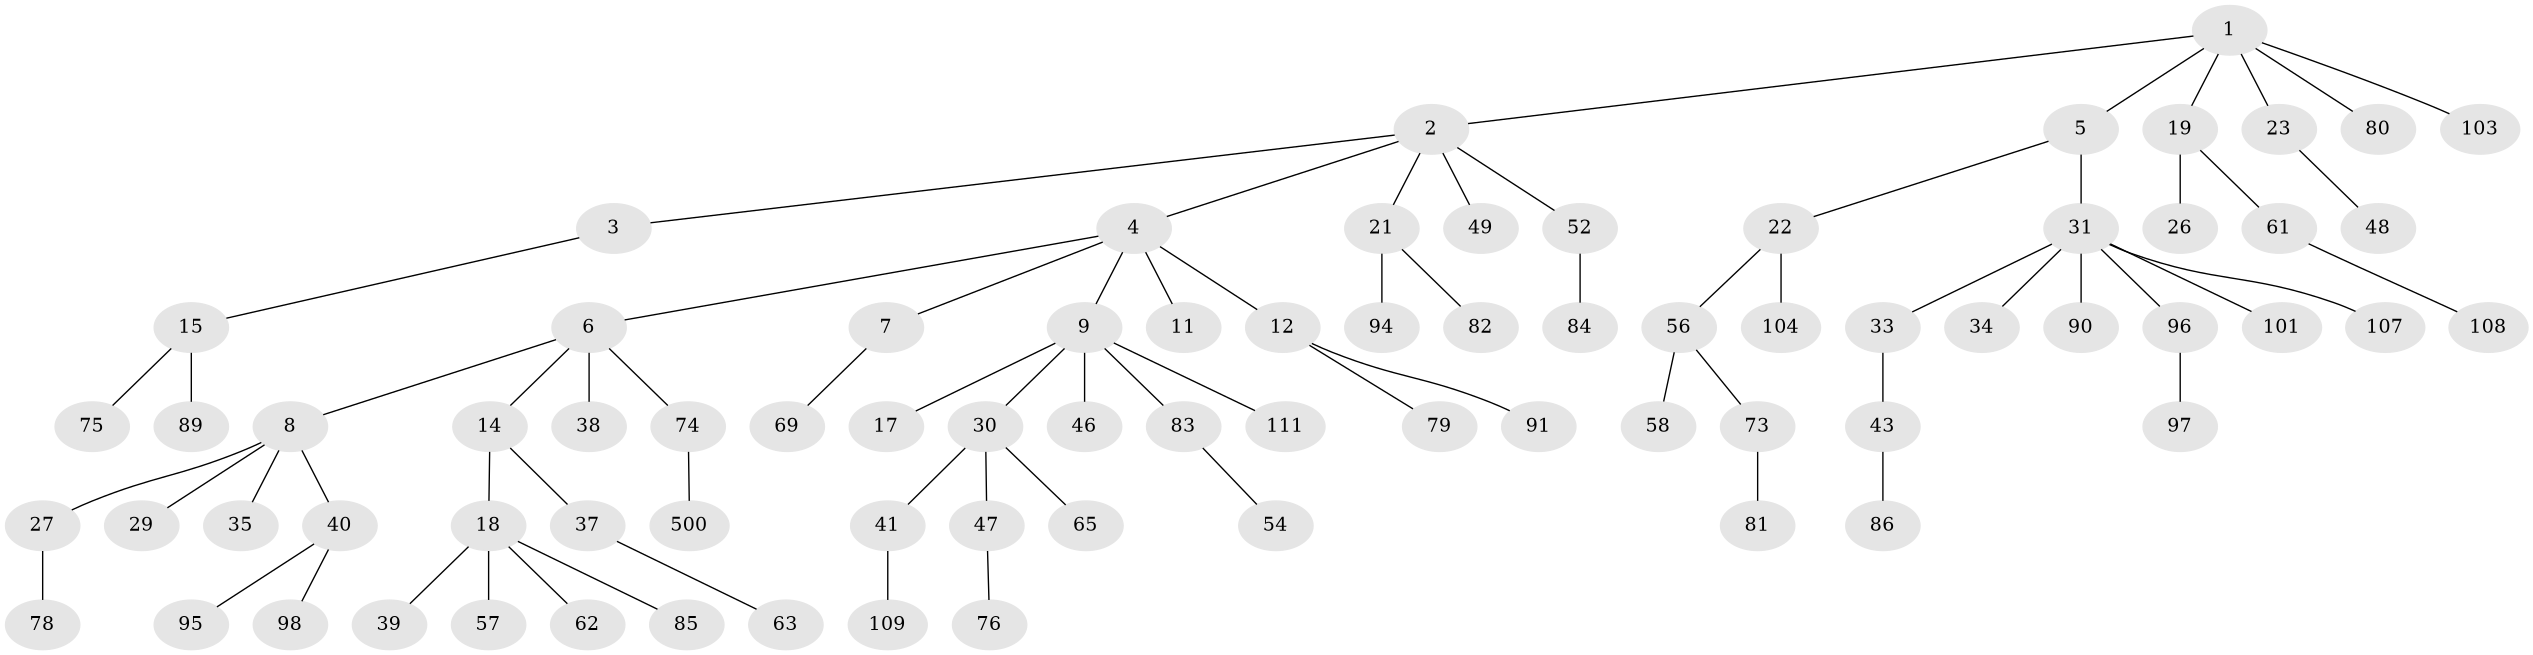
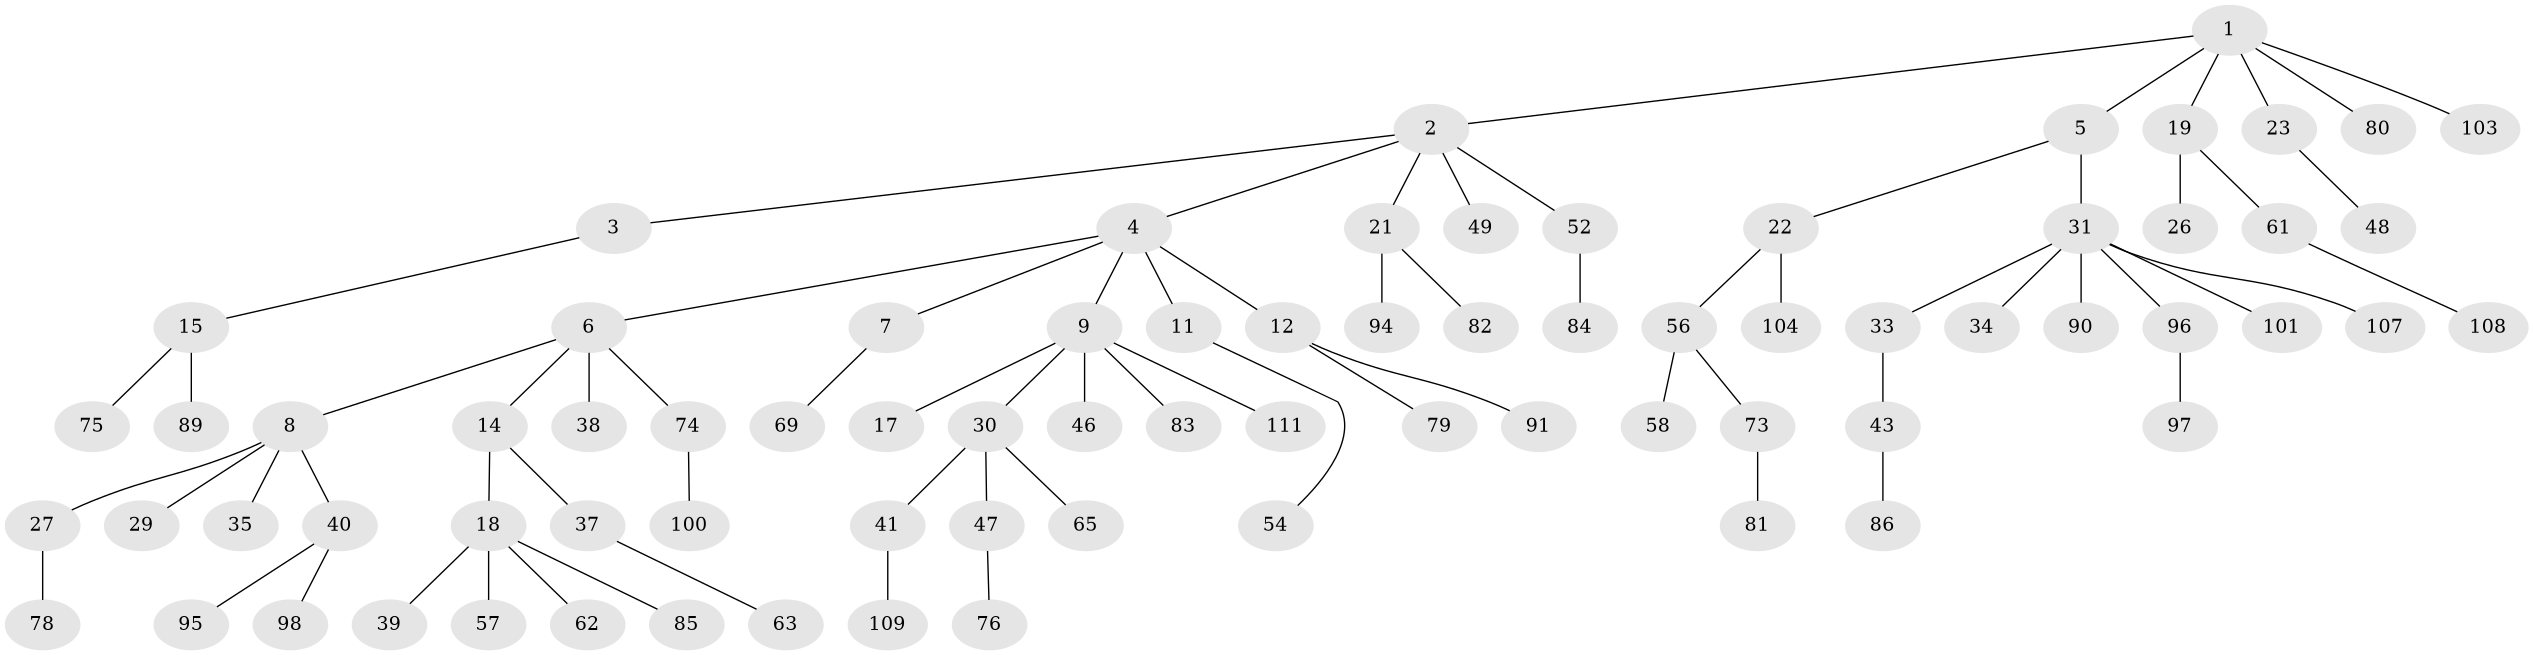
(1230, 476) -> (1330, 398)
(690, 526) -> (690, 526)
